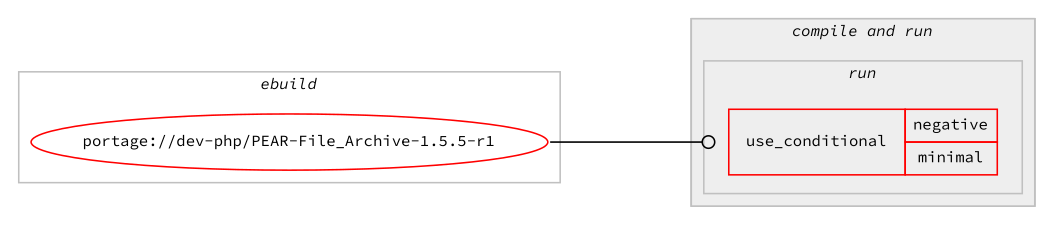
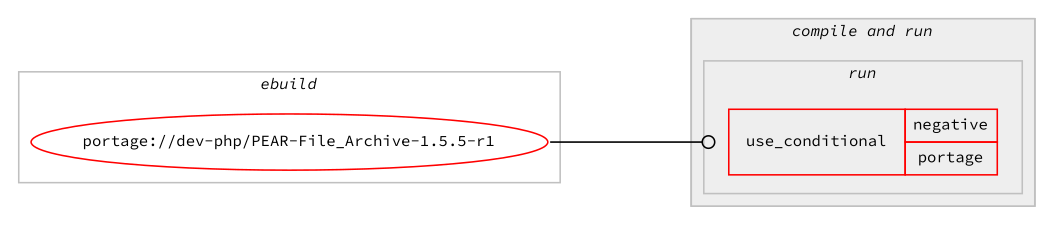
(951, 158) -> (951, 158)
